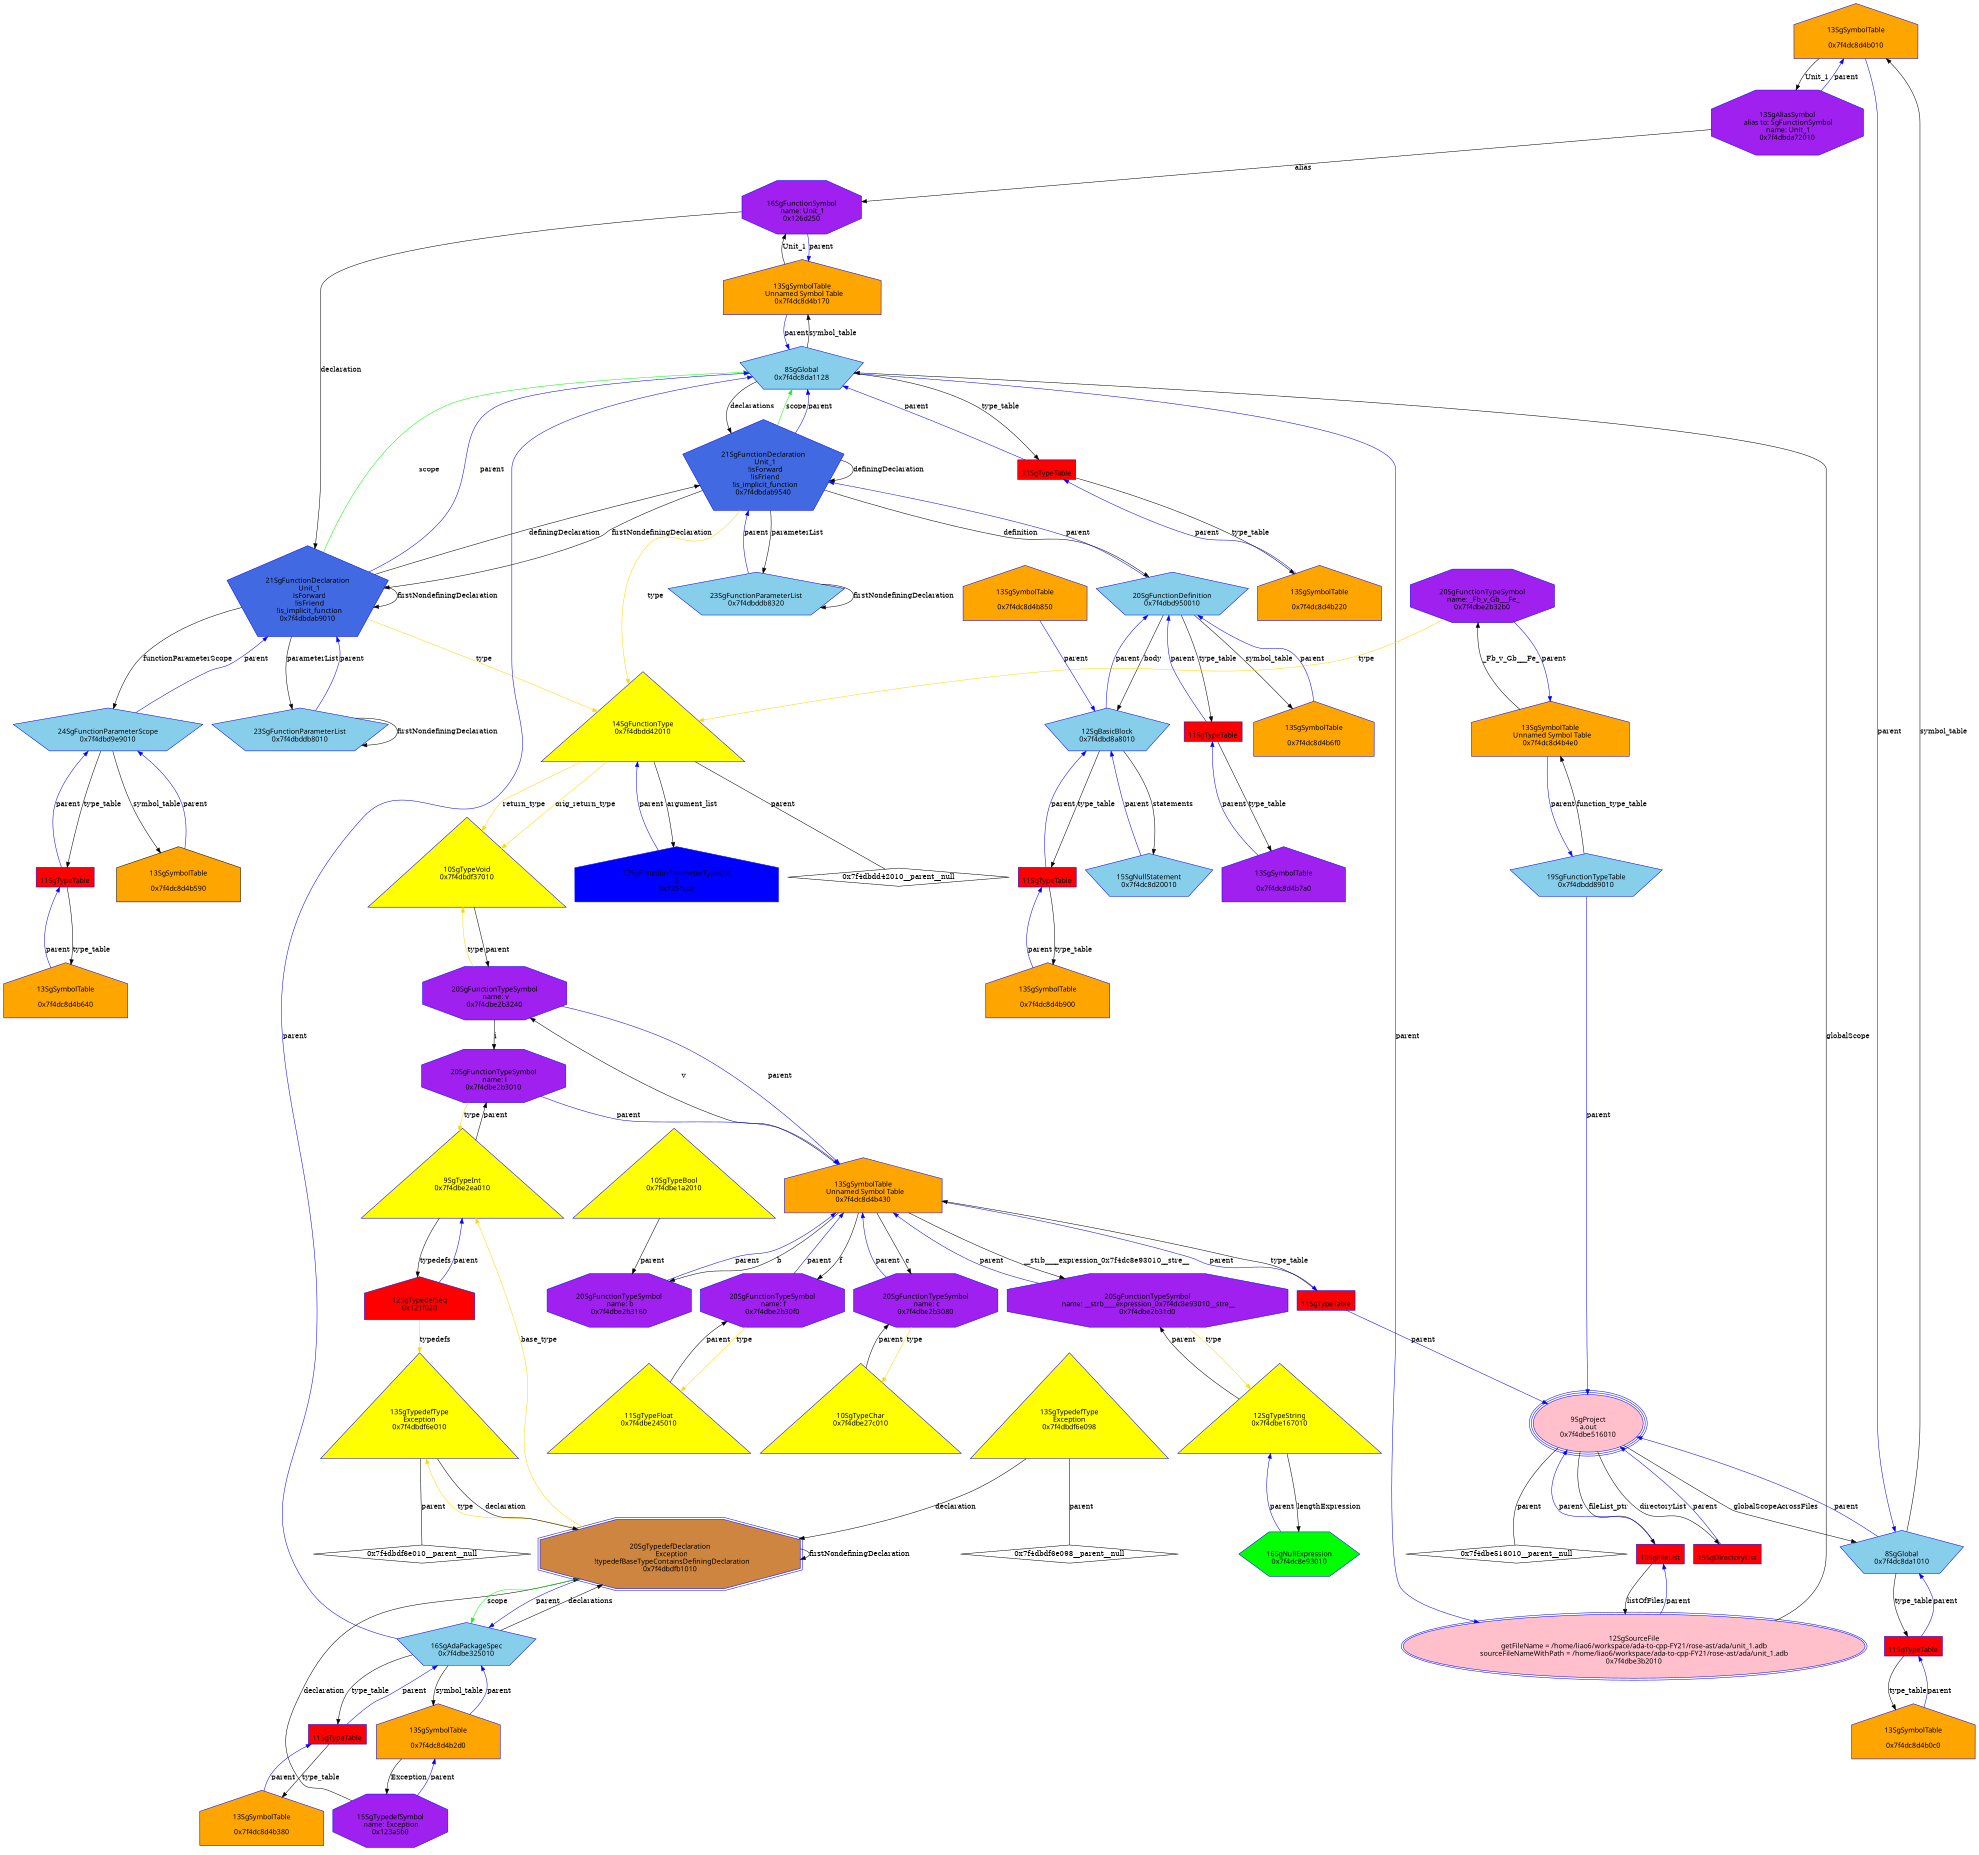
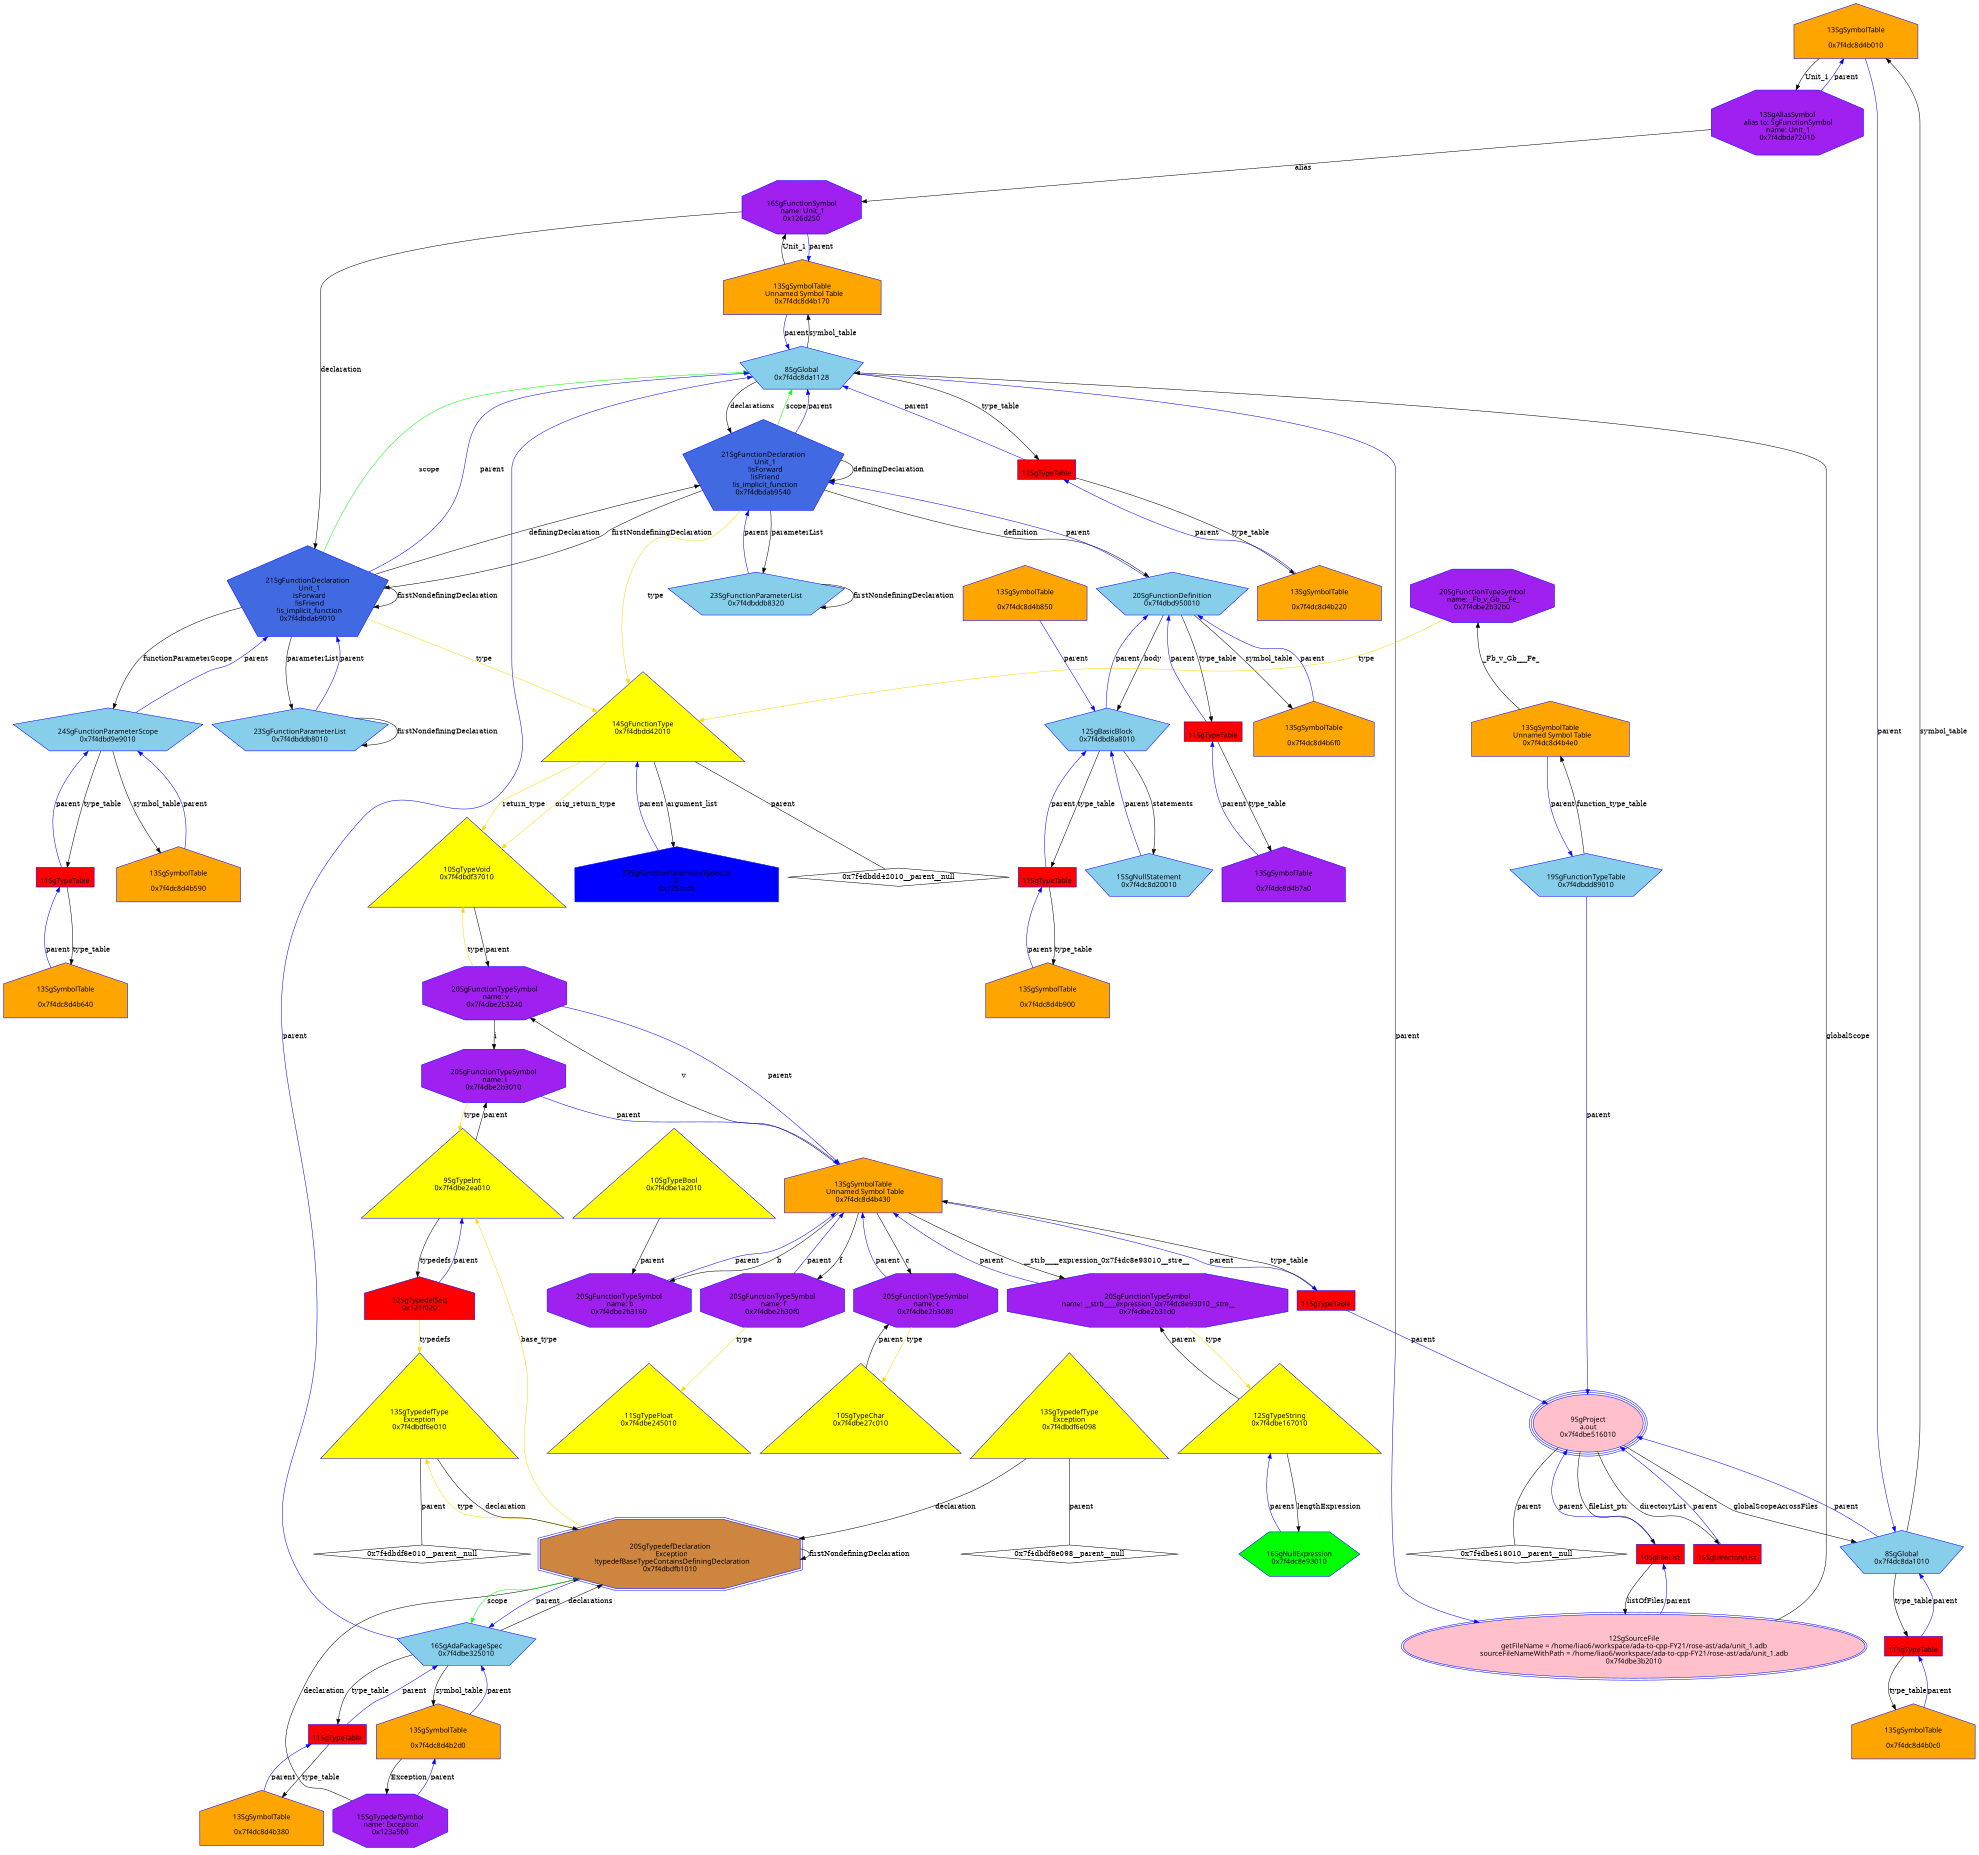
(1539, 656) -> none
(179, 877) -> (179, 877)
(693, 1350) -> none
